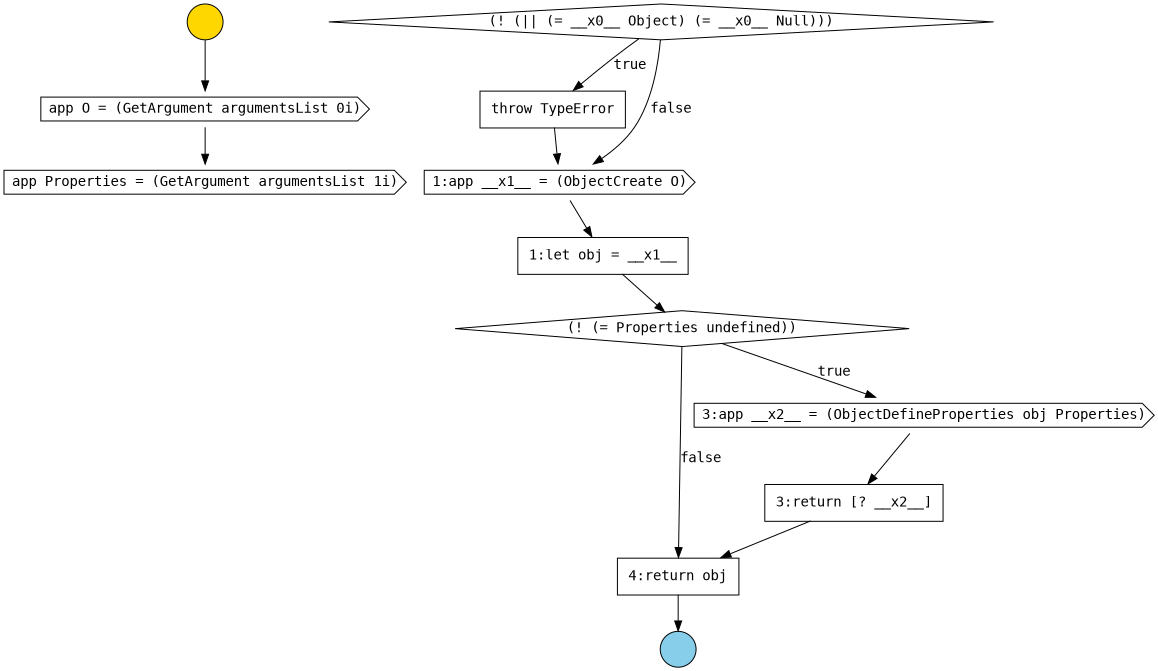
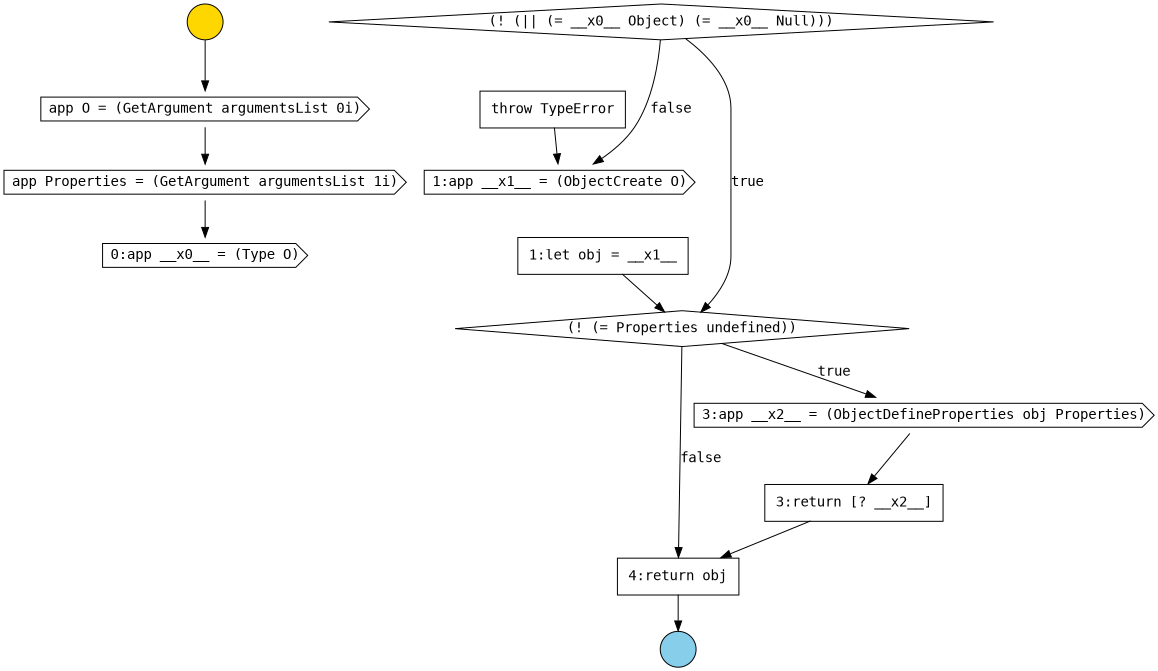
(609, 61) -> (731, 167)
(578, 214) -> none
none -> (205, 255)
